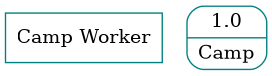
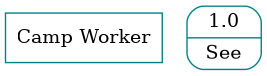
(227, 53) -> (224, 53)
